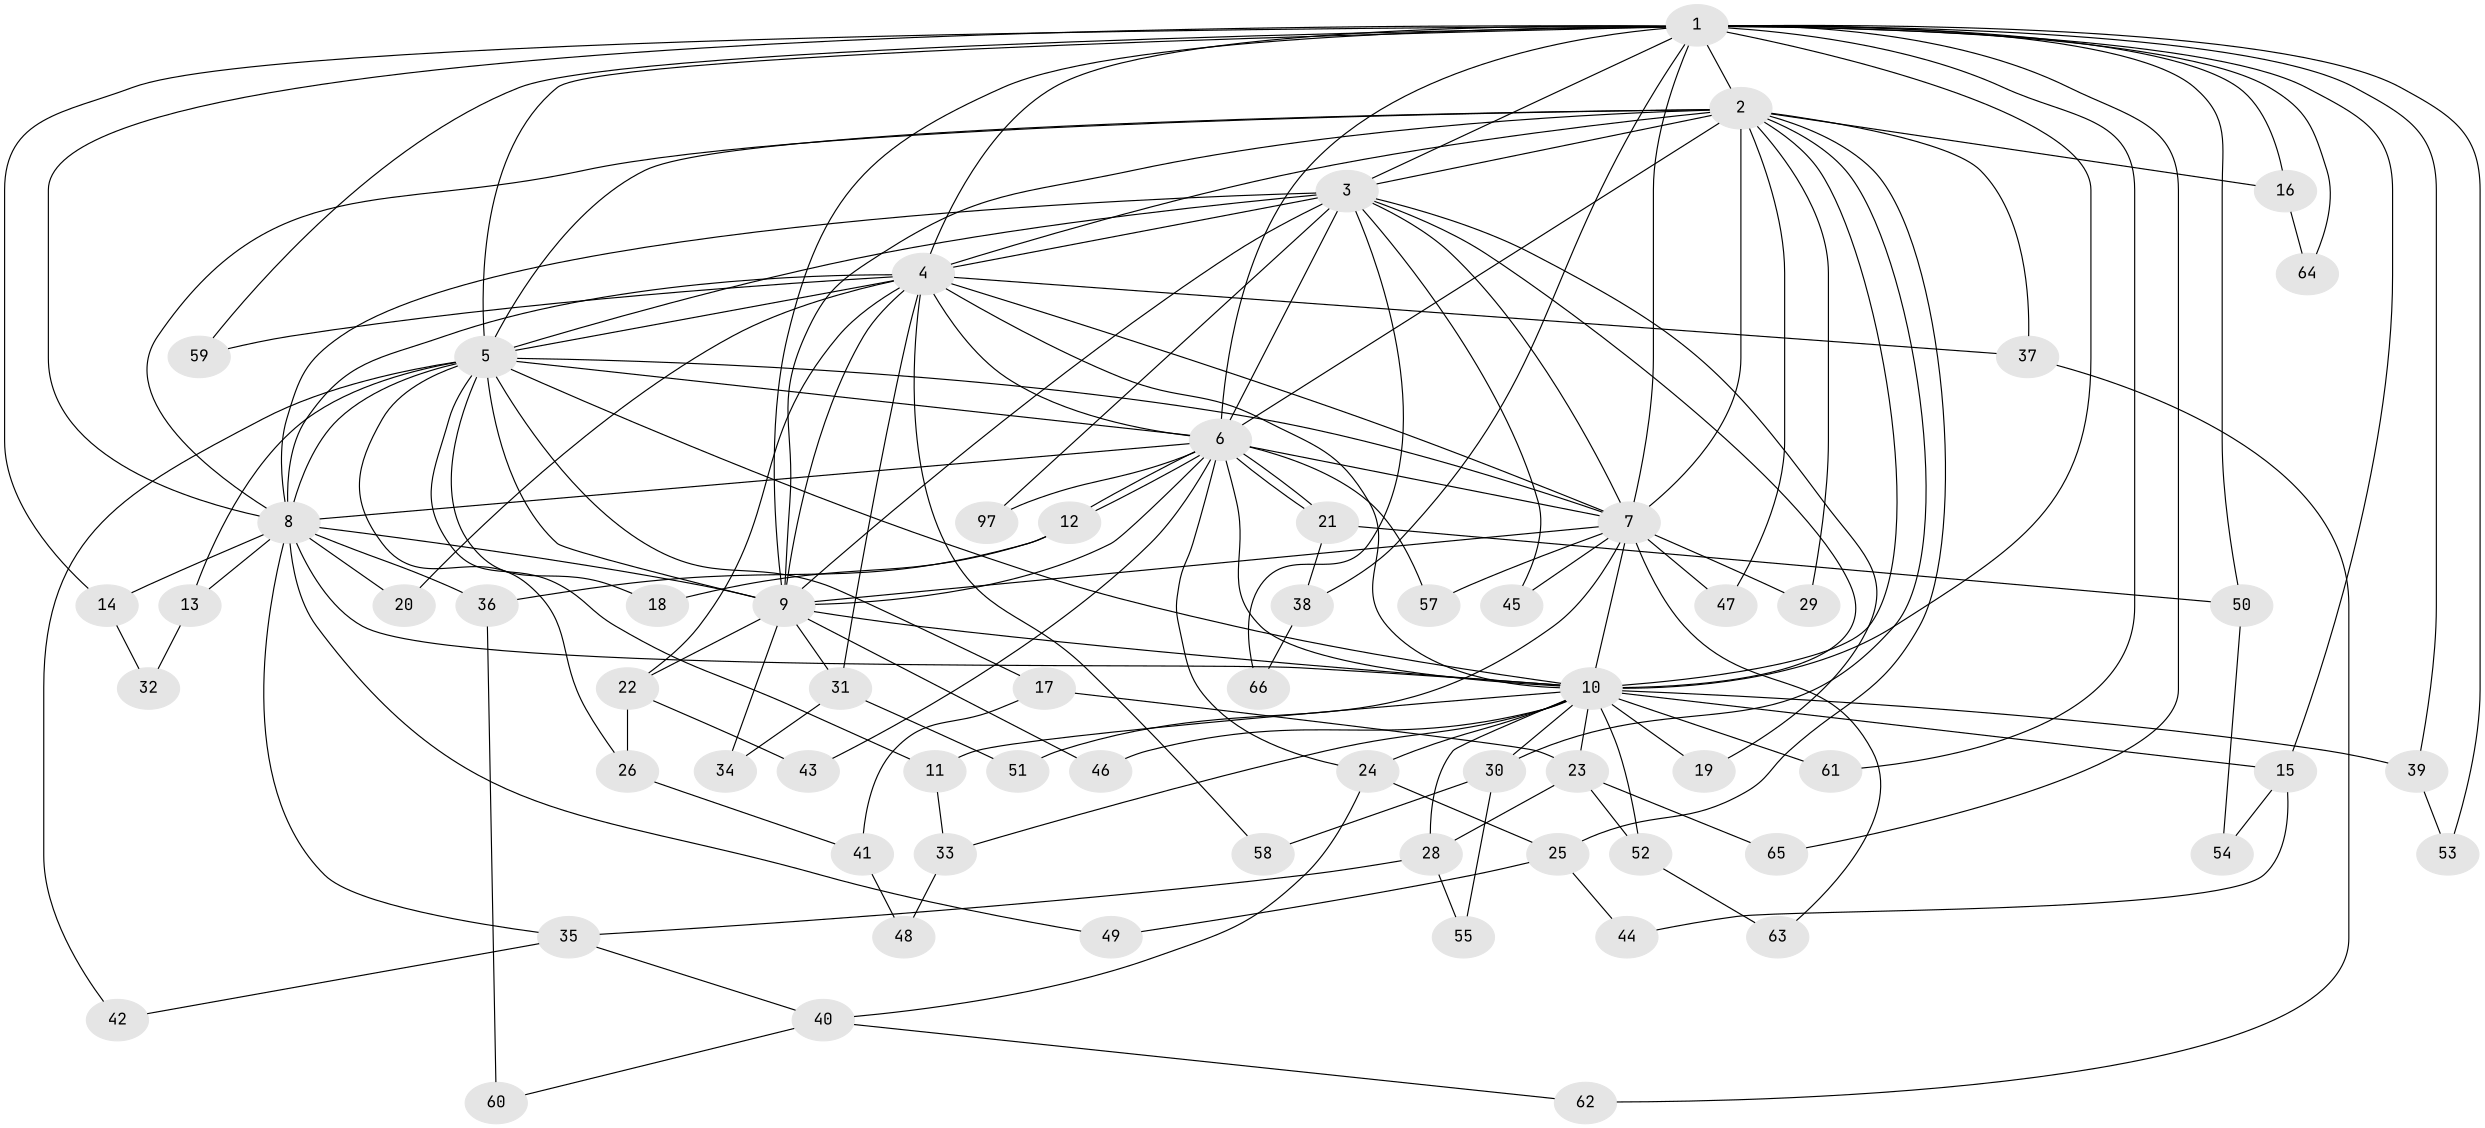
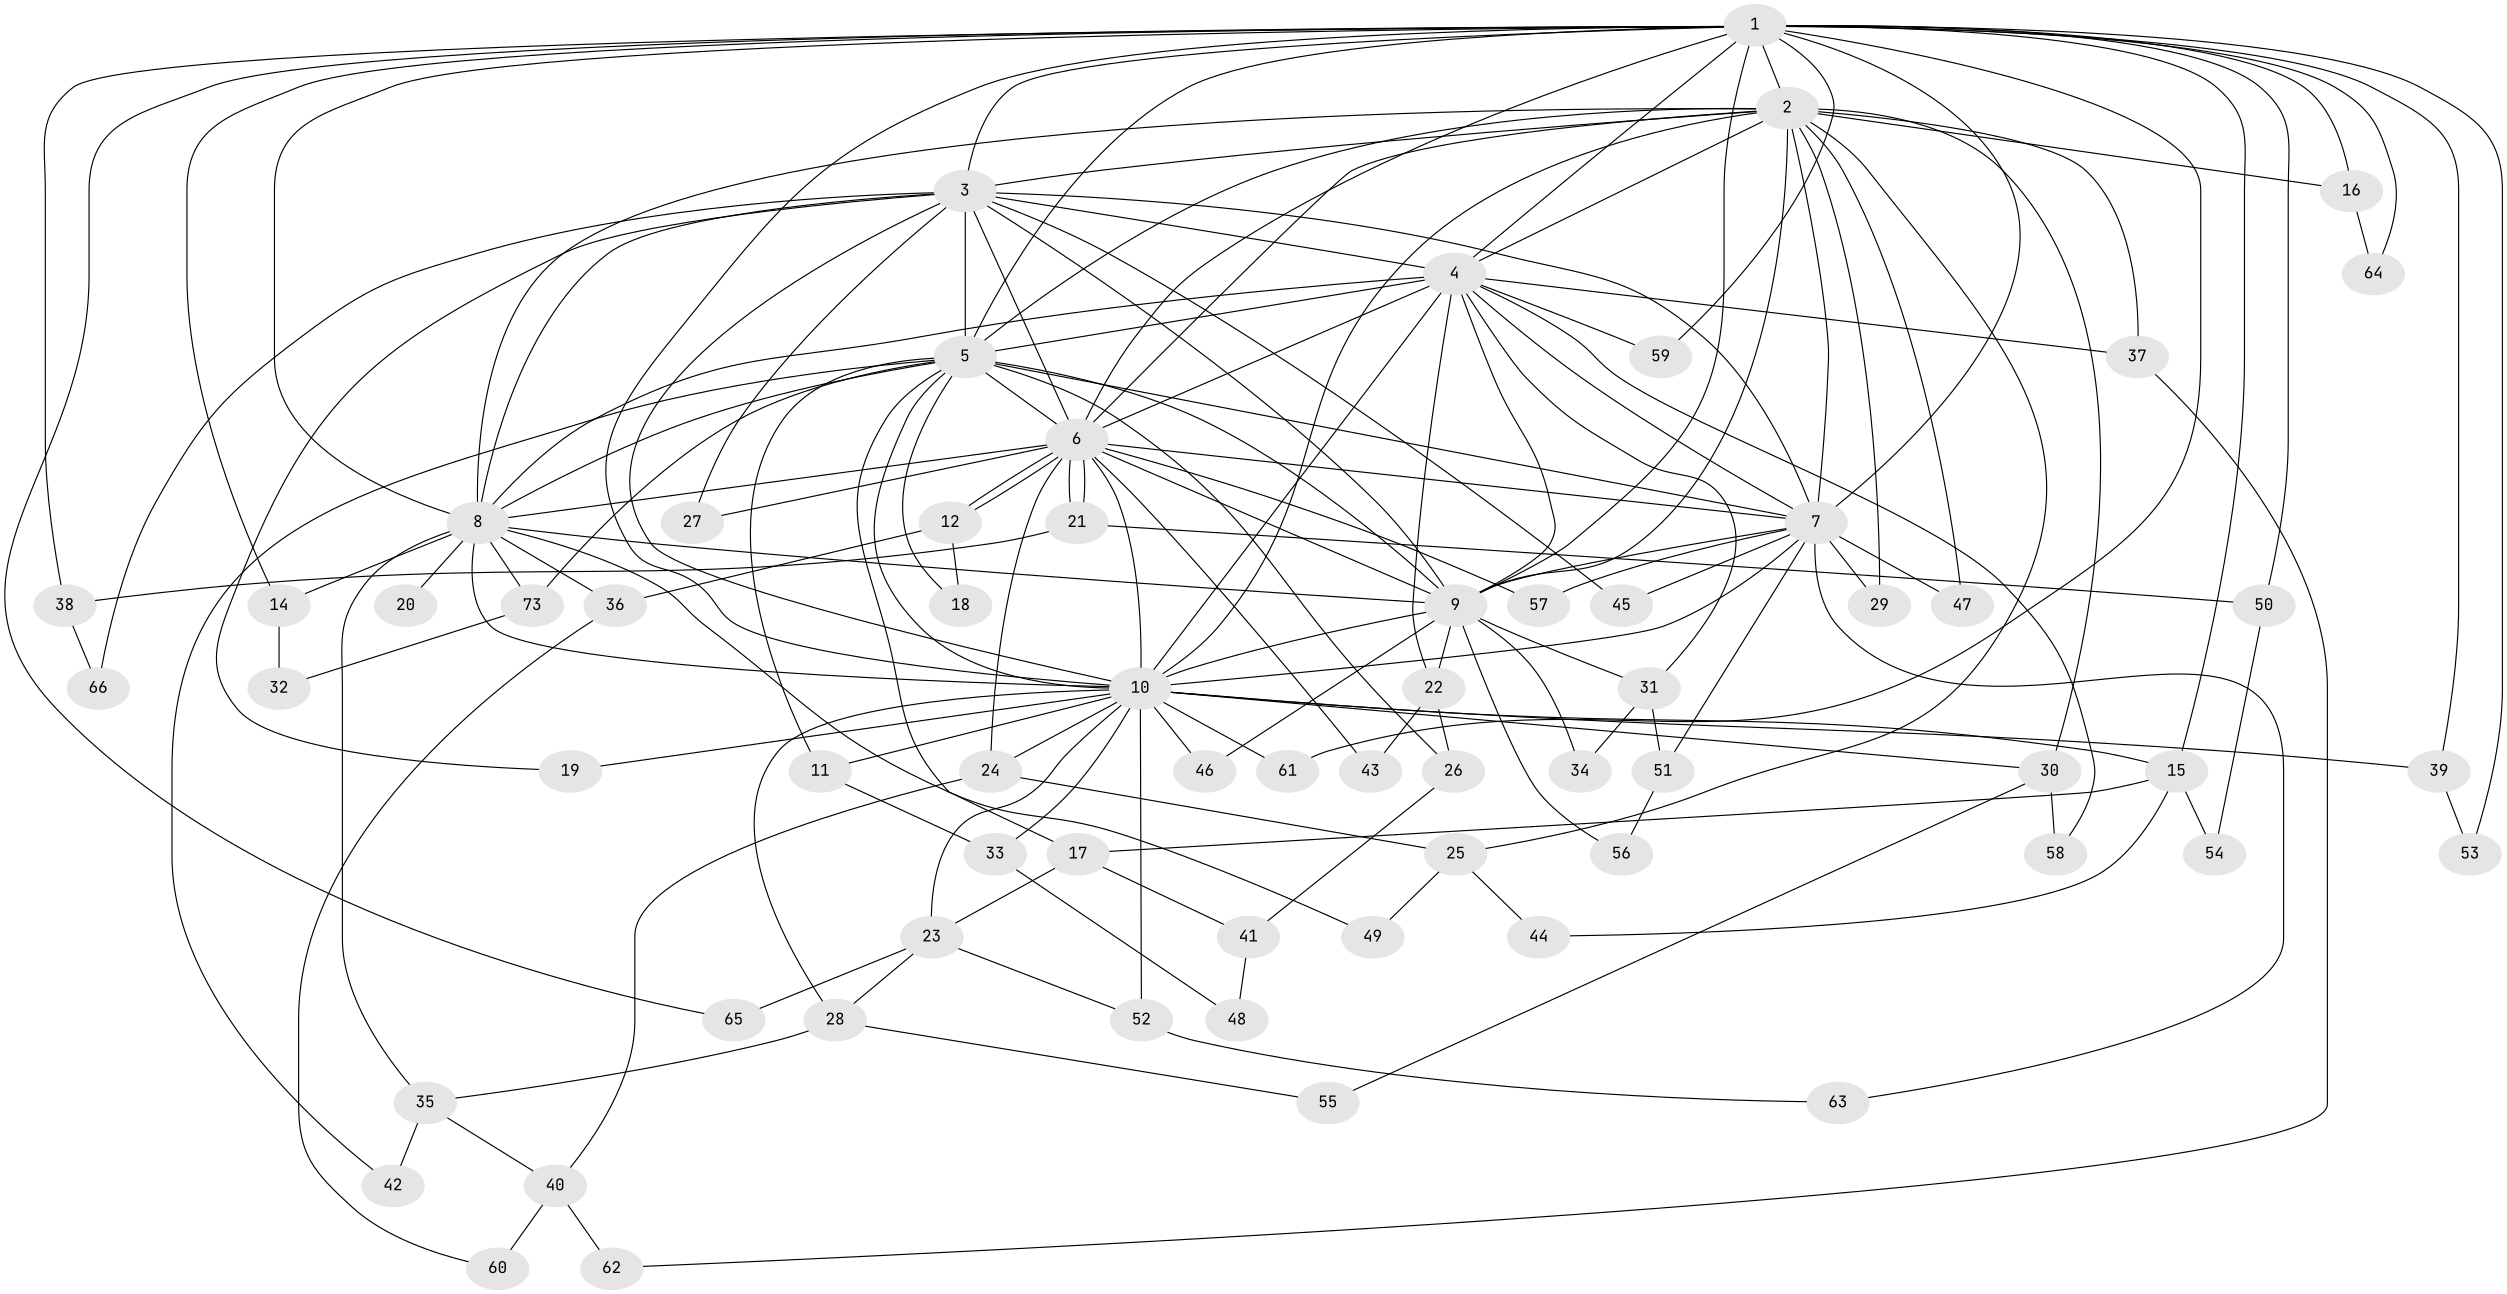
(635, 398) -> none
(987, 523) -> (692, 523)
(190, 606) -> (532, 606)
none -> (1655, 819)
none -> (1622, 854)
